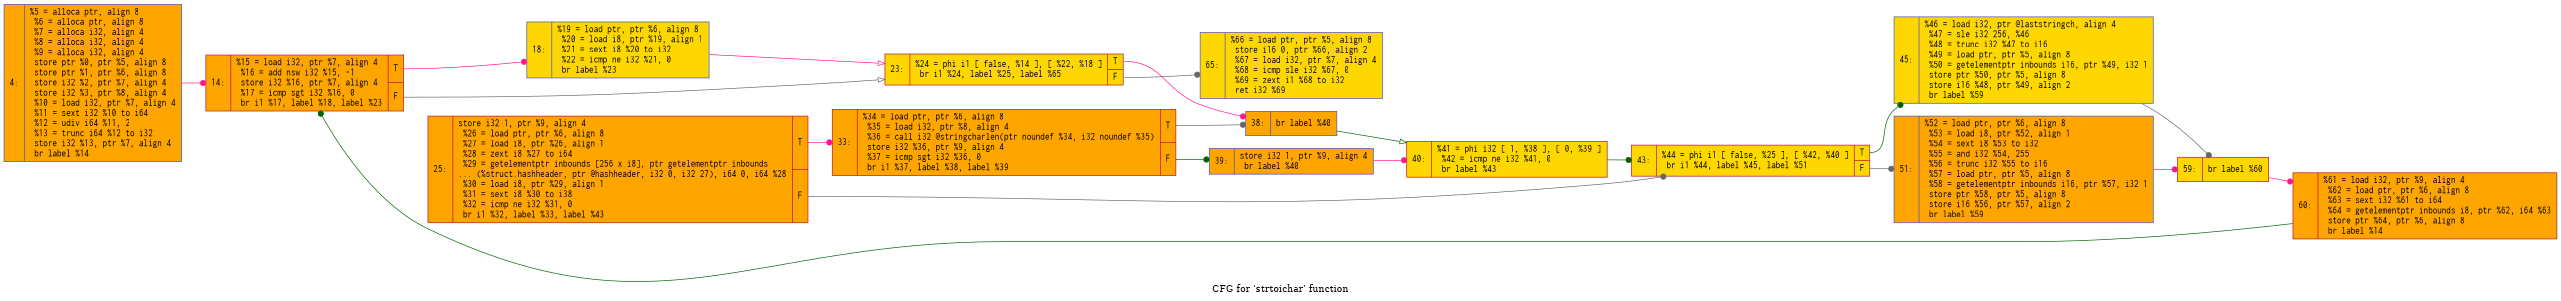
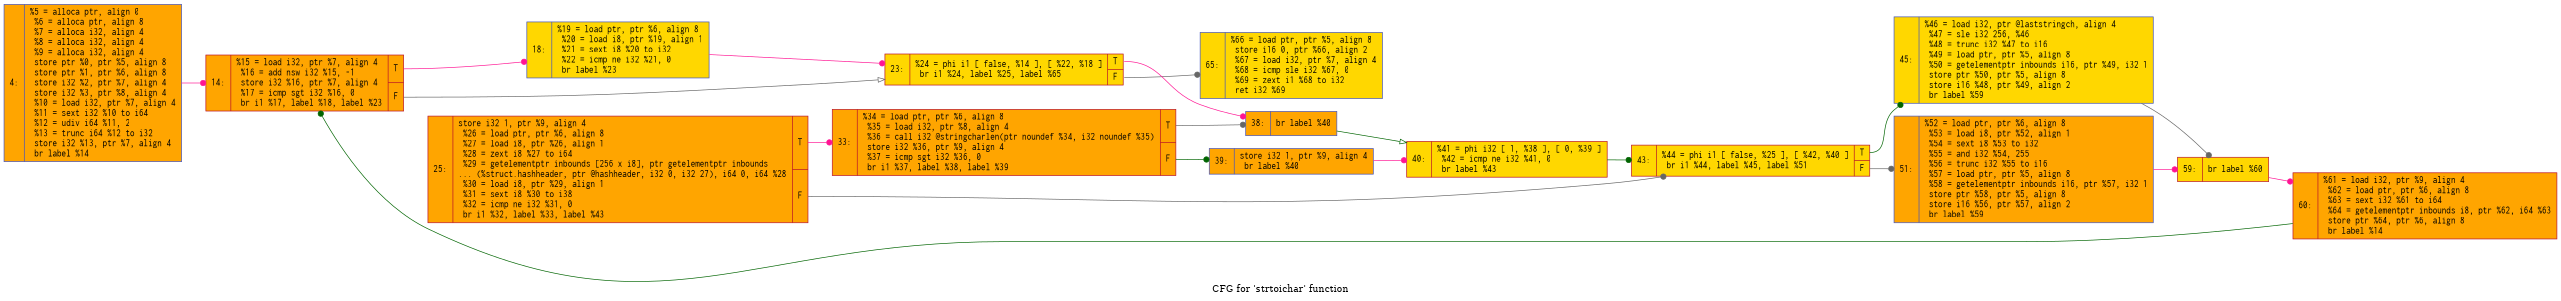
(85, 12) -> (85, 12)
(794, 59) -> (794, 59)
